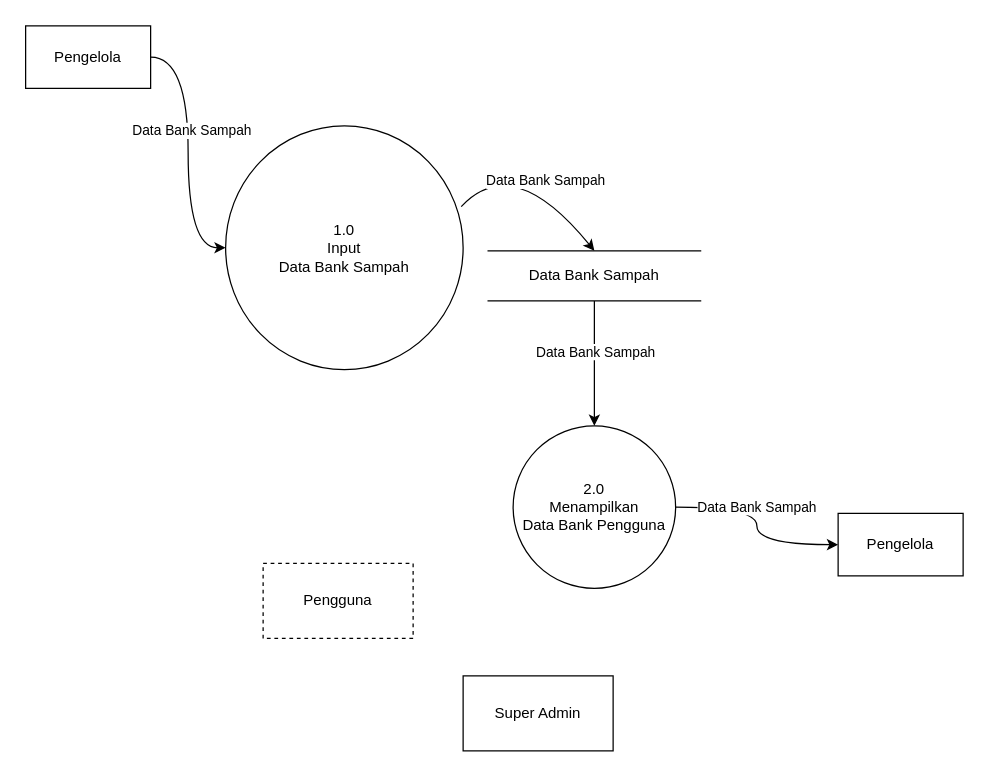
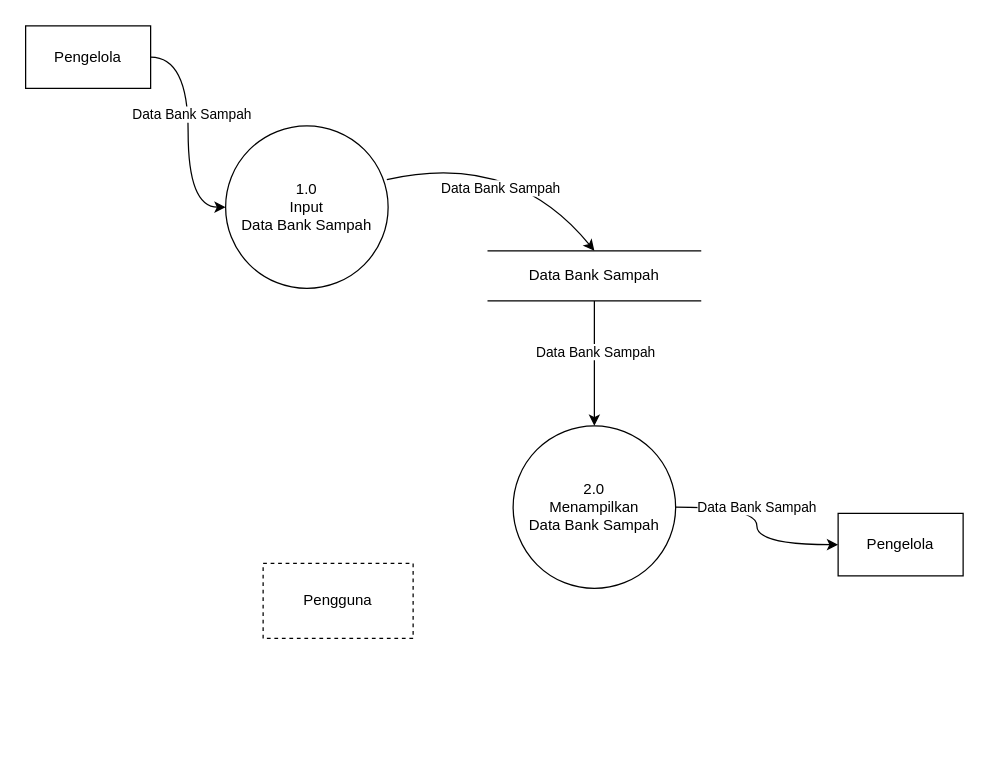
(344, 248) -> (307, 207)
(594, 507) -> (594, 507)
(538, 713) -> none
